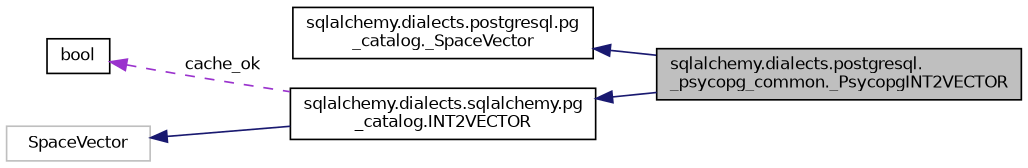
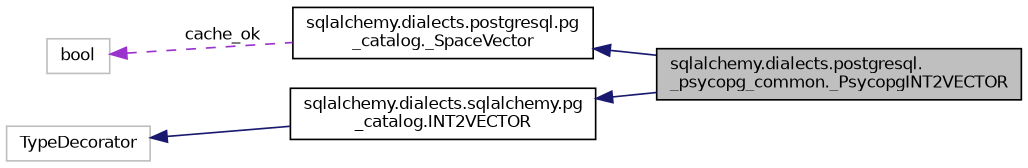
(78, 56) -> (78, 56)
(208, 79) -> (210, 48)
(78, 144) -> (78, 144)
